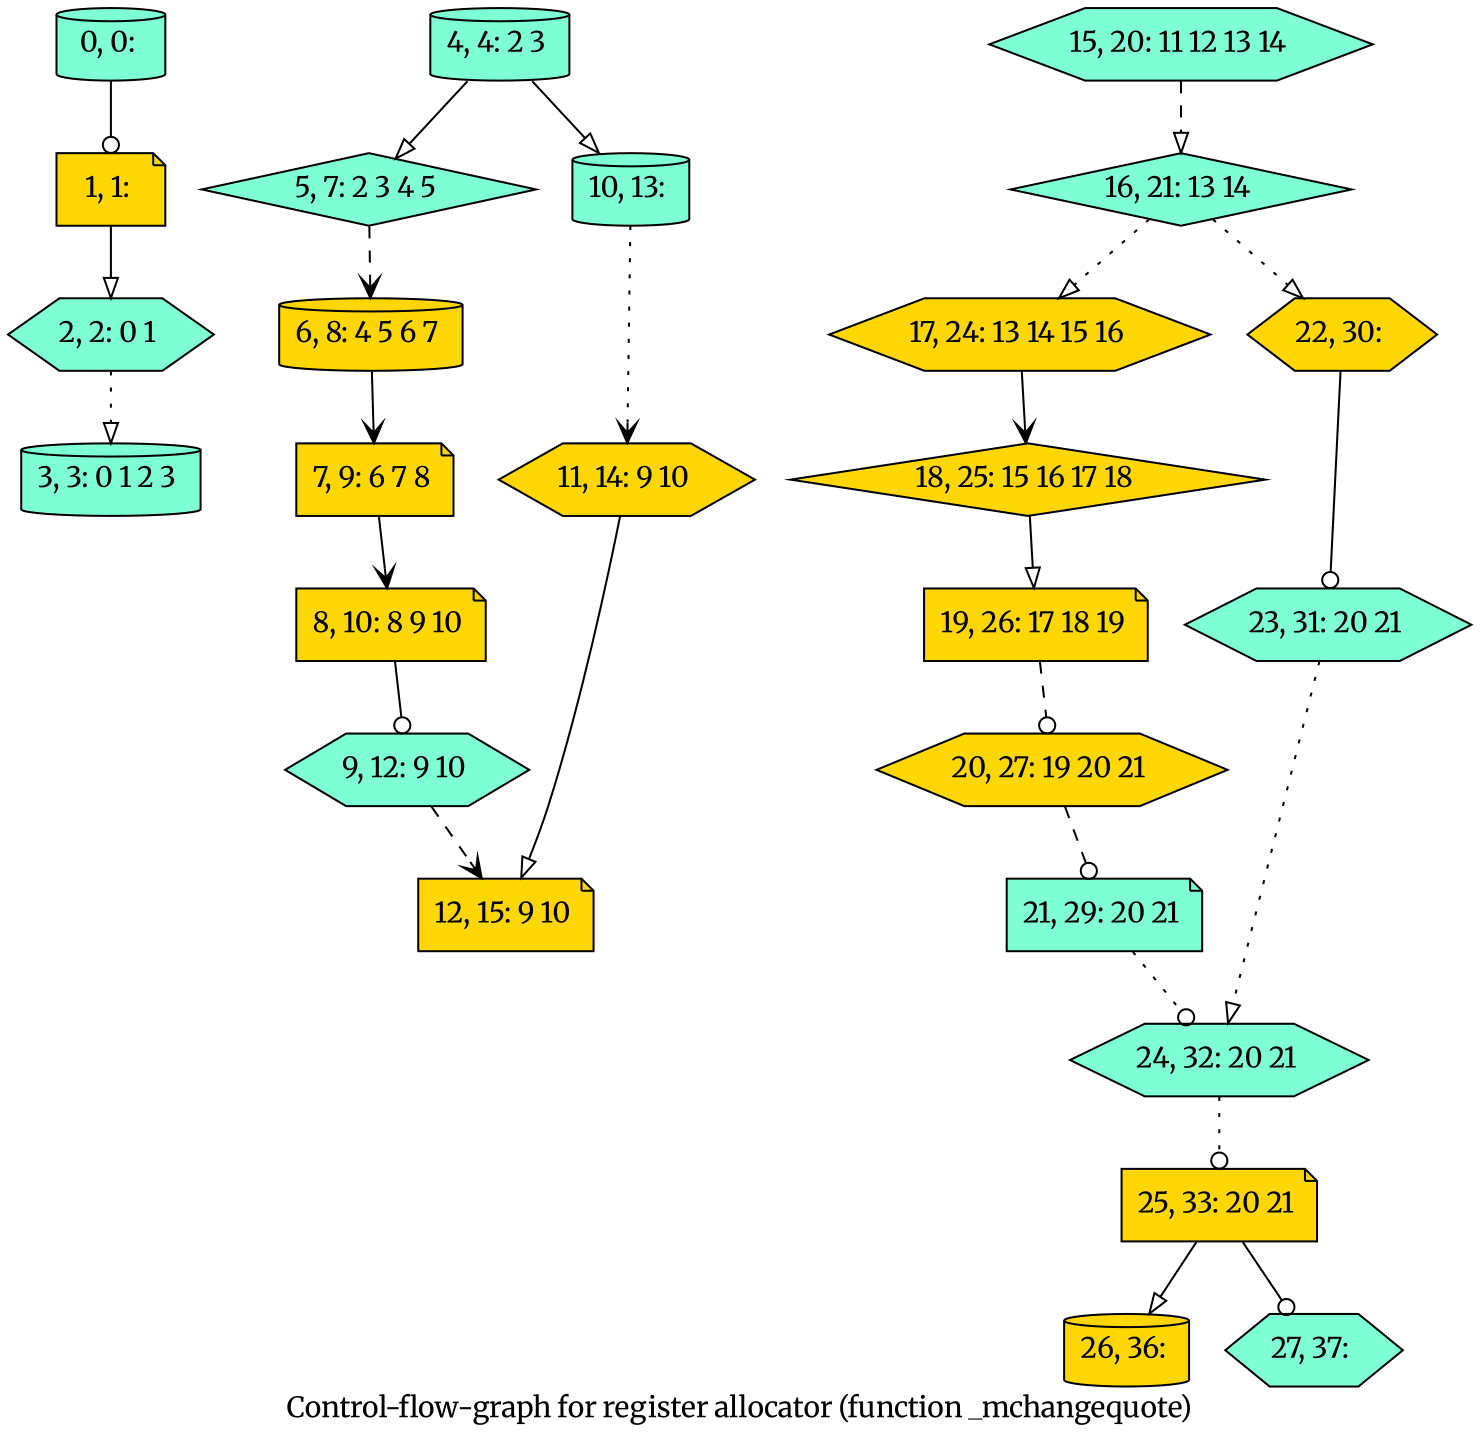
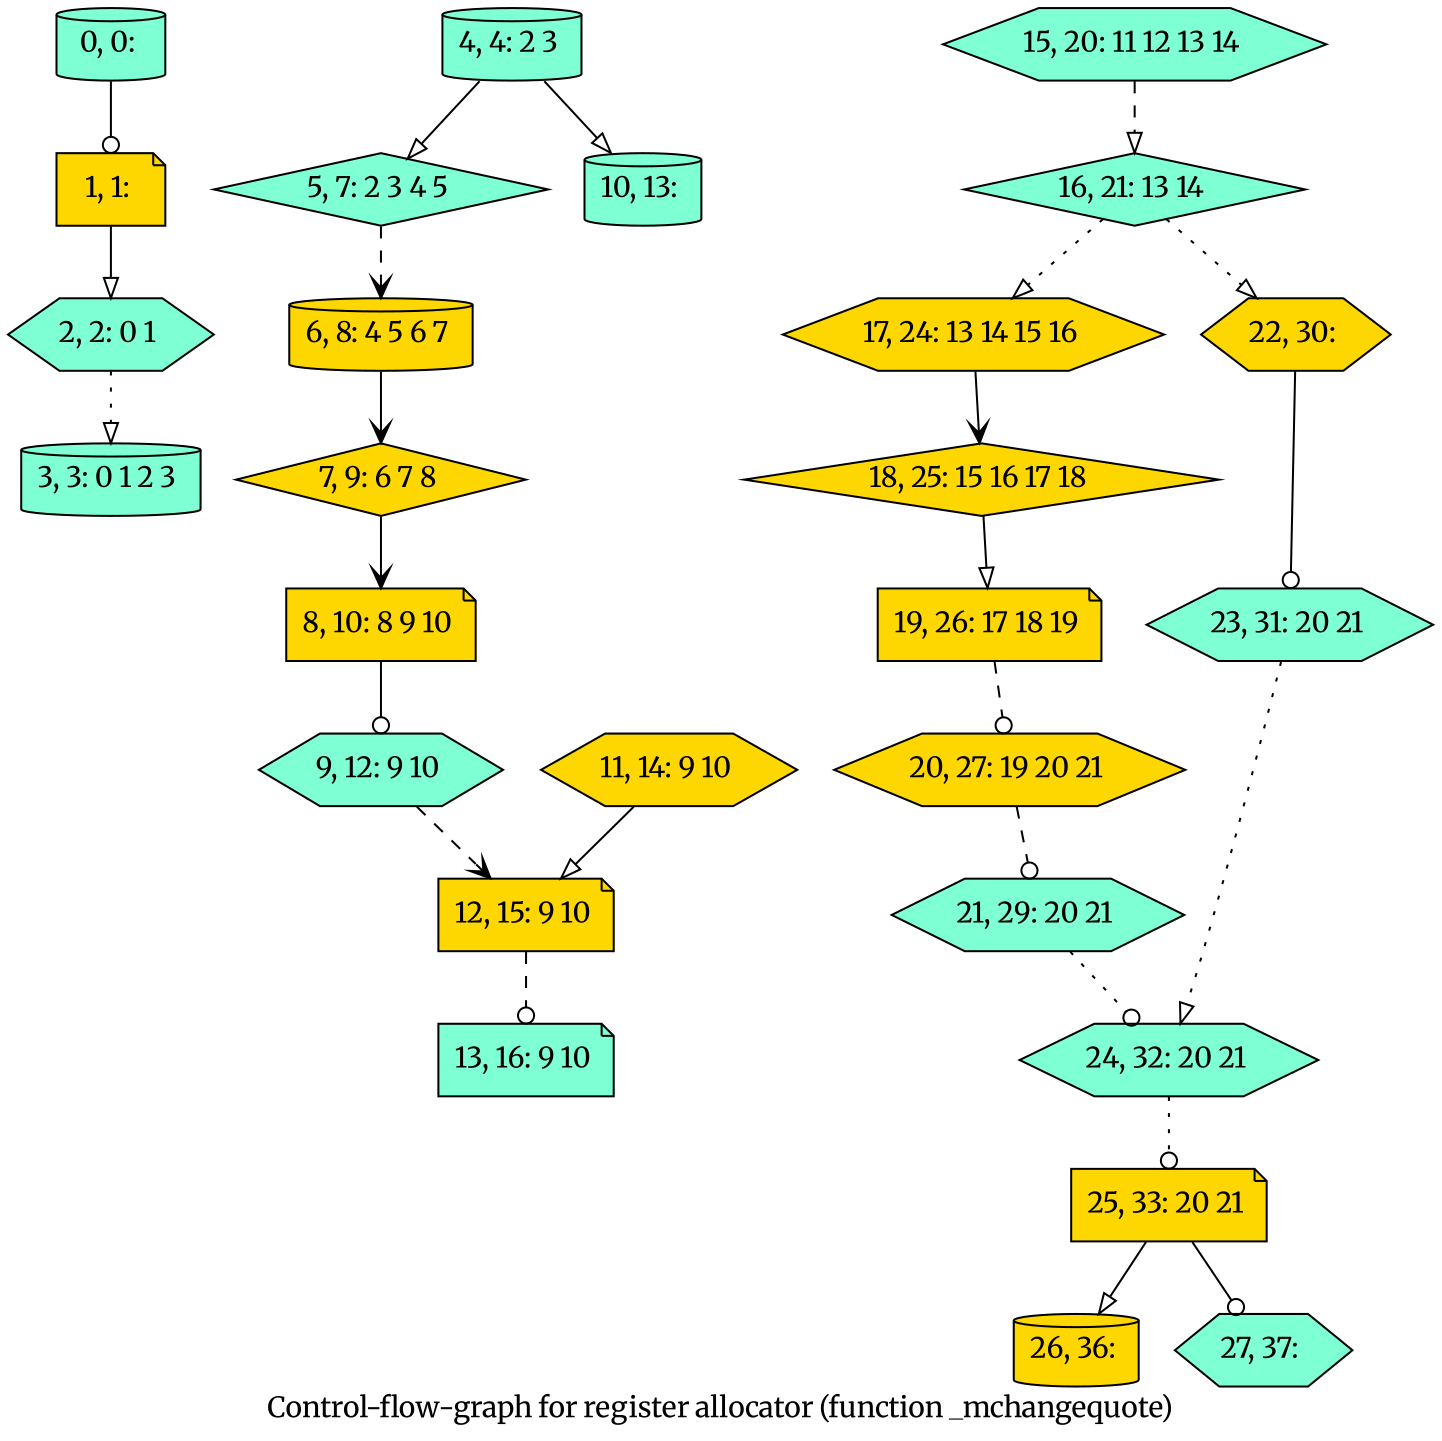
(629, 324) -> none
(375, 480) -> (381, 480)
(1104, 915) -> (1038, 915)
none -> (526, 1060)
